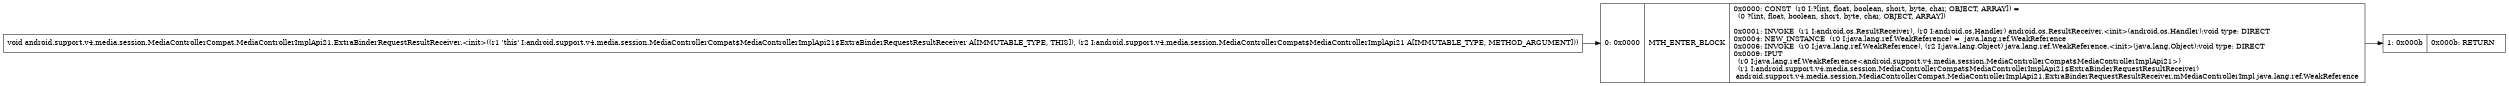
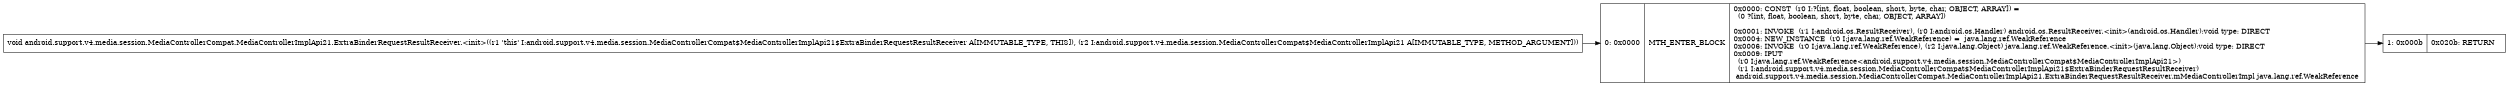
(2466, 43) -> (2466, 43)
